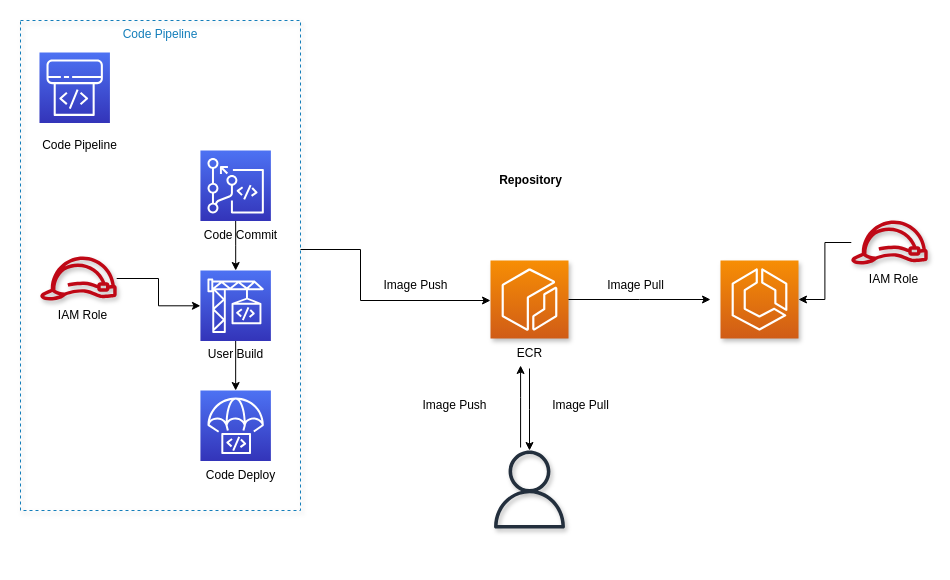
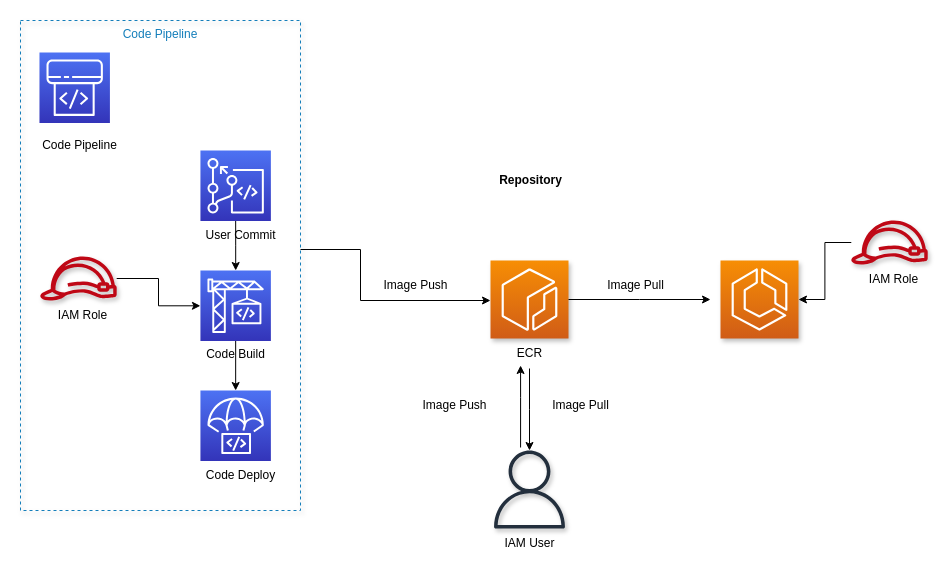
(241, 236) -> (241, 236)
(236, 355) -> (236, 355)
none -> (530, 544)
